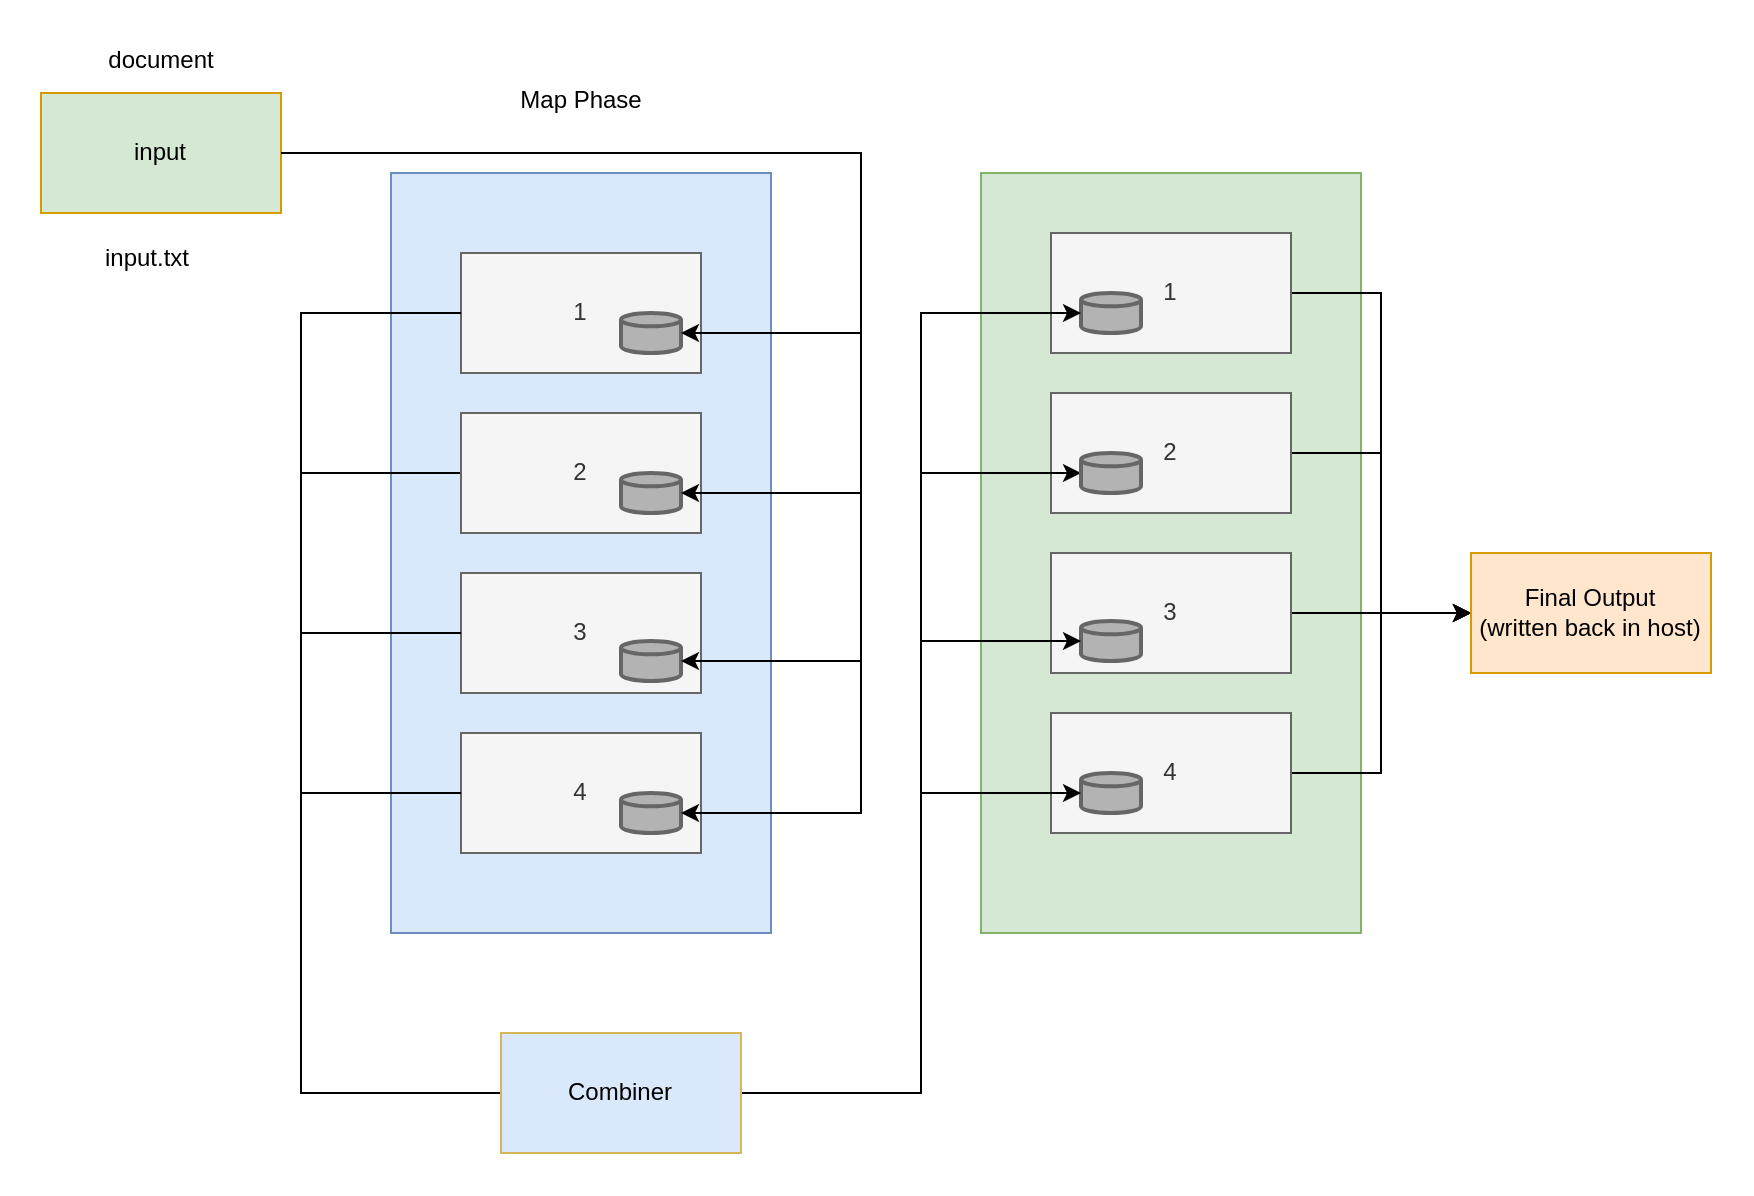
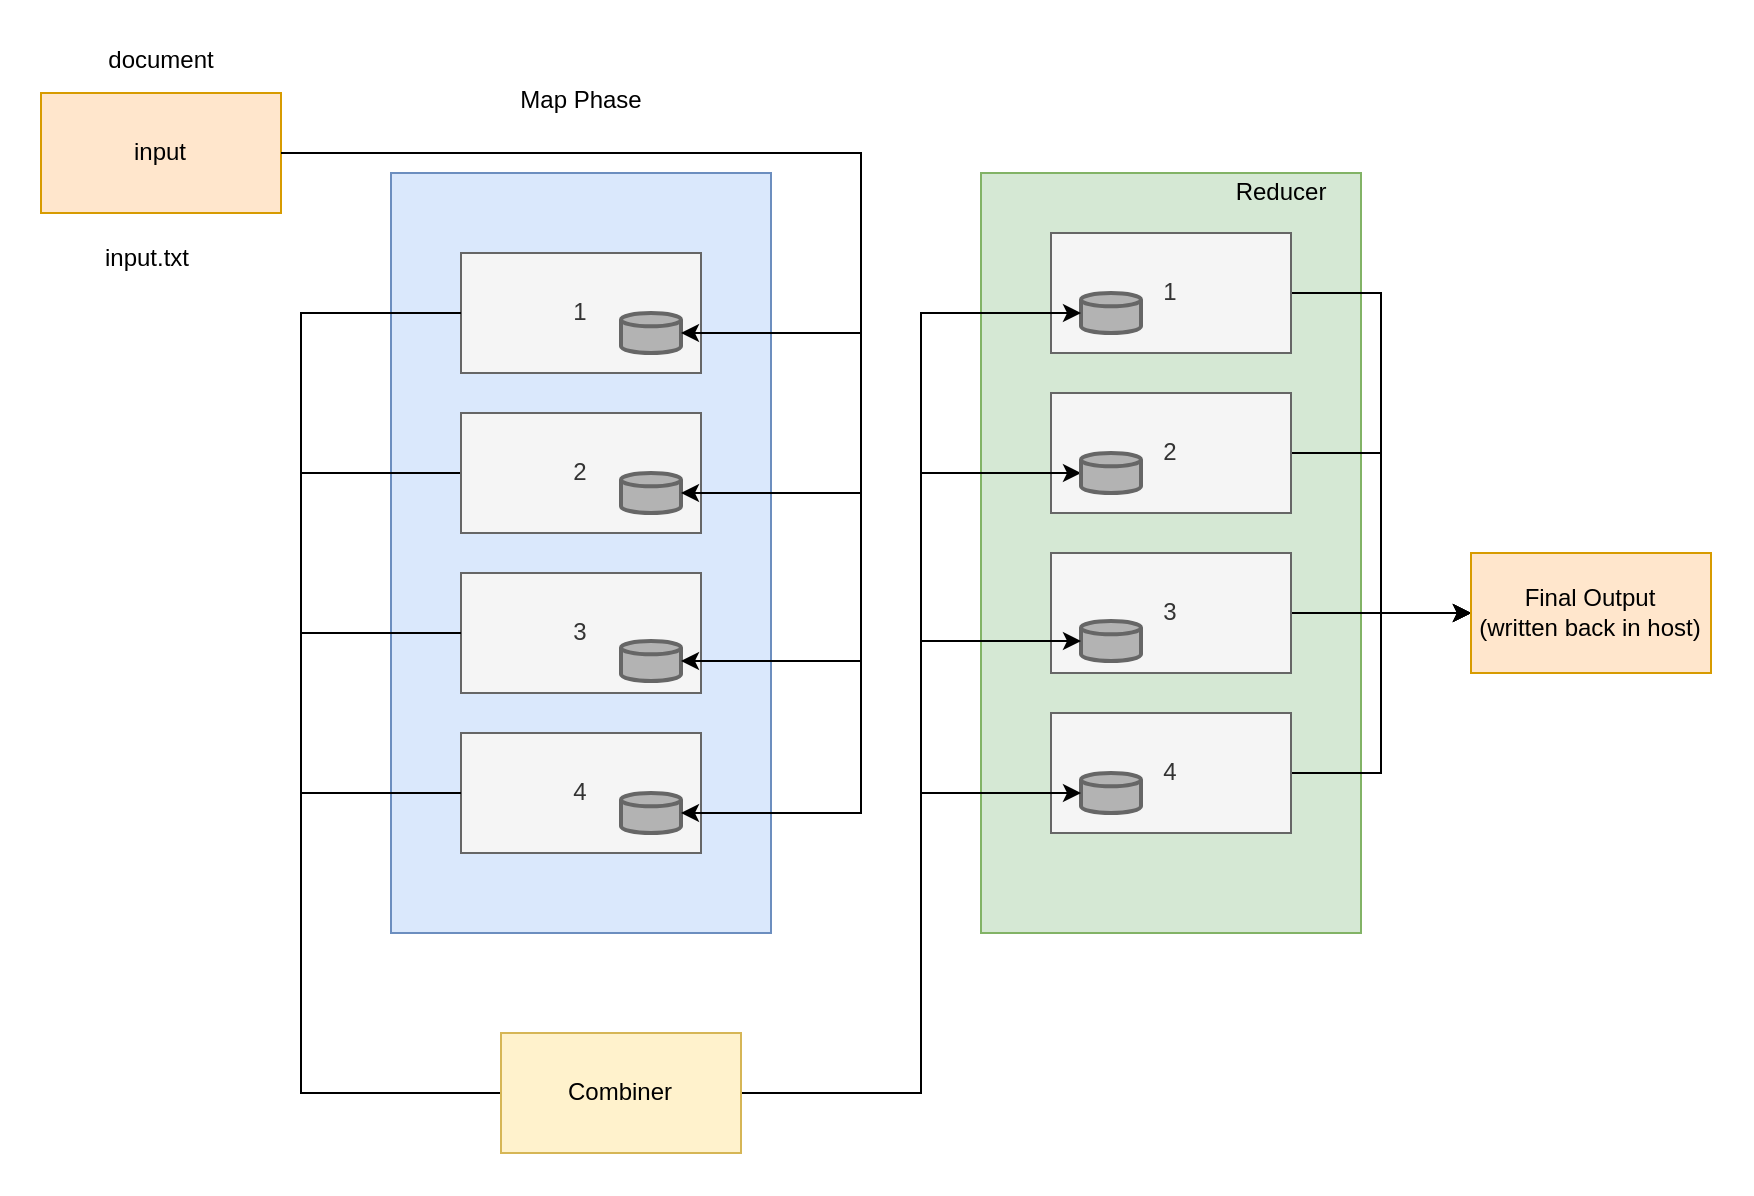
(161, 153) -> (161, 153)
none -> (1281, 193)
(621, 1093) -> (621, 1093)
